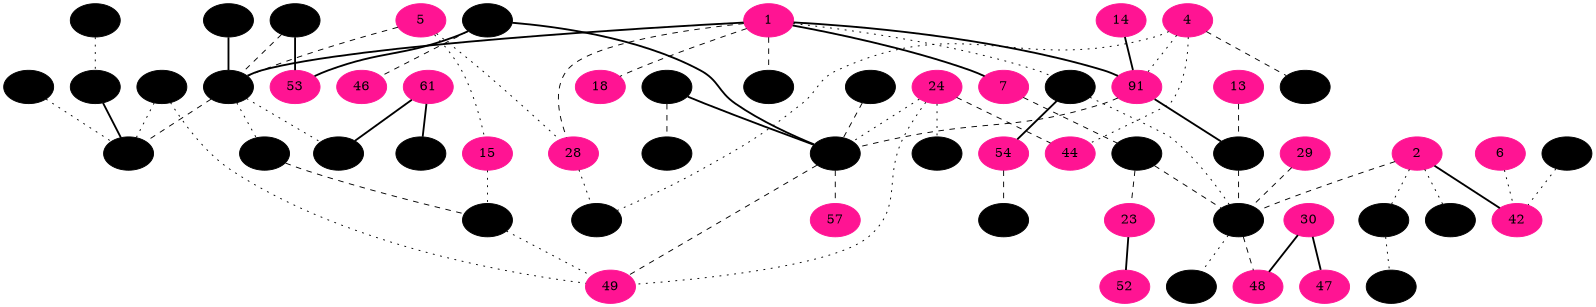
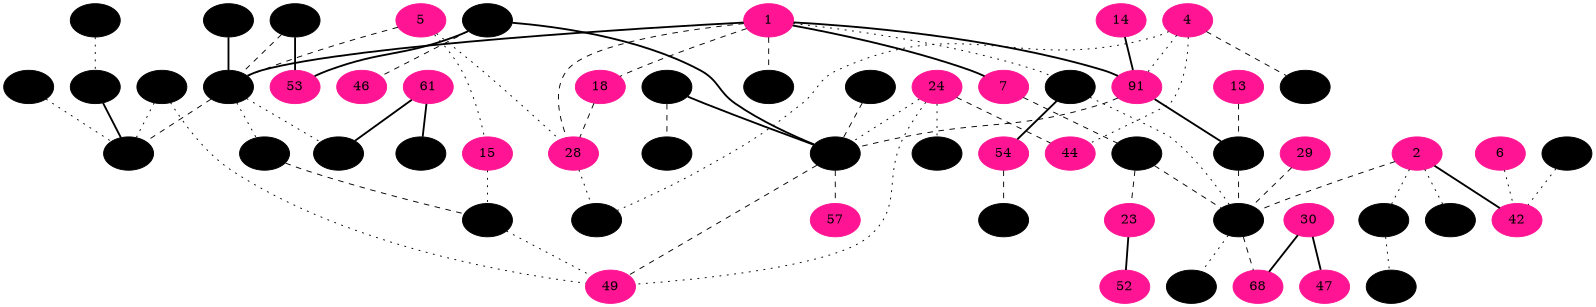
none -> (587, 120)
(1258, 287) -> (1258, 287)
